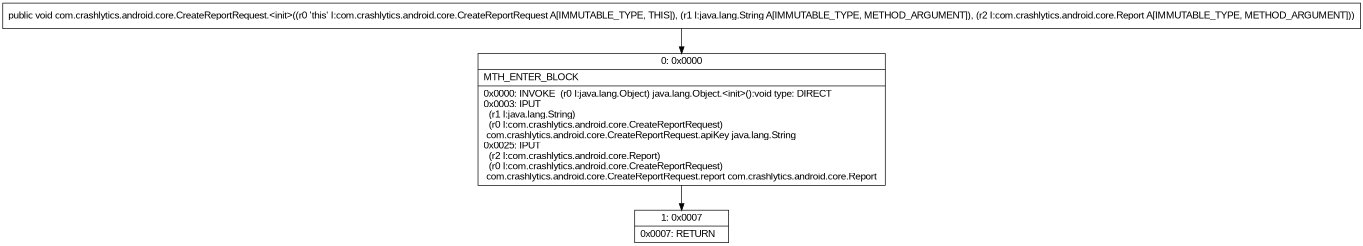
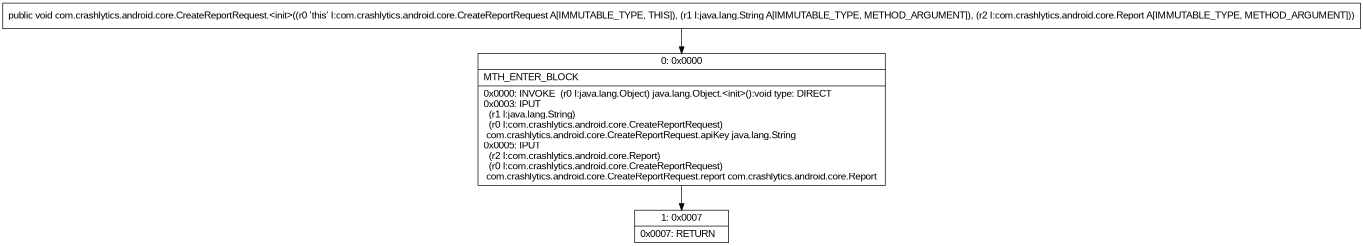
(515, 146) -> (515, 146)
